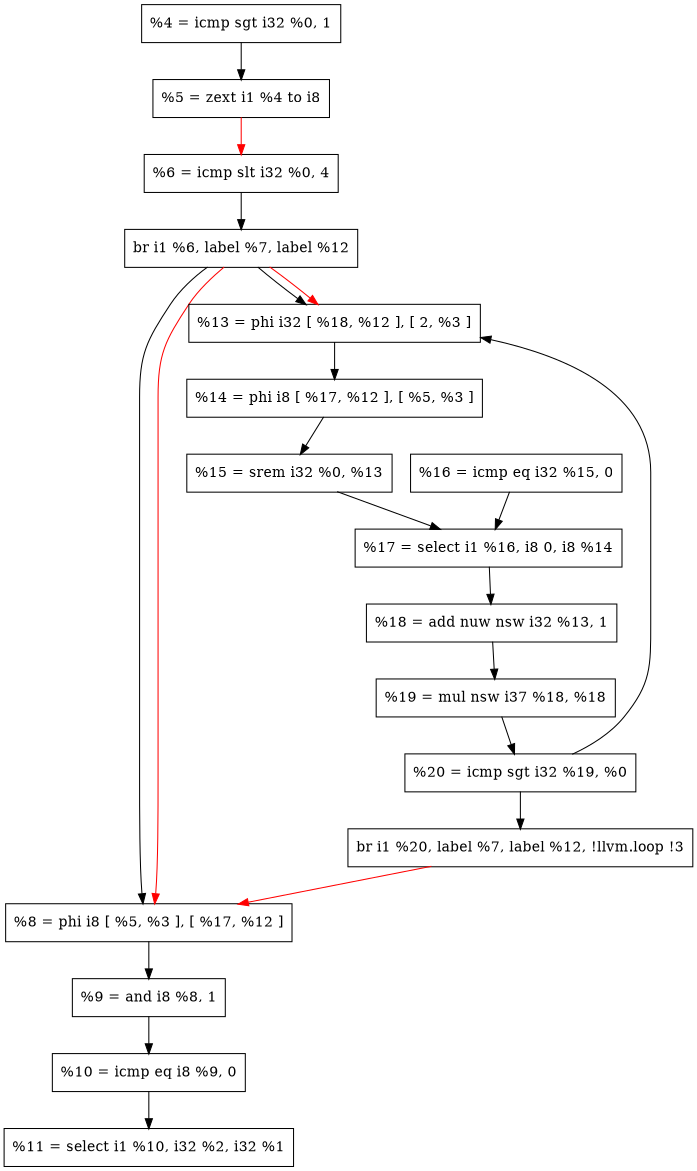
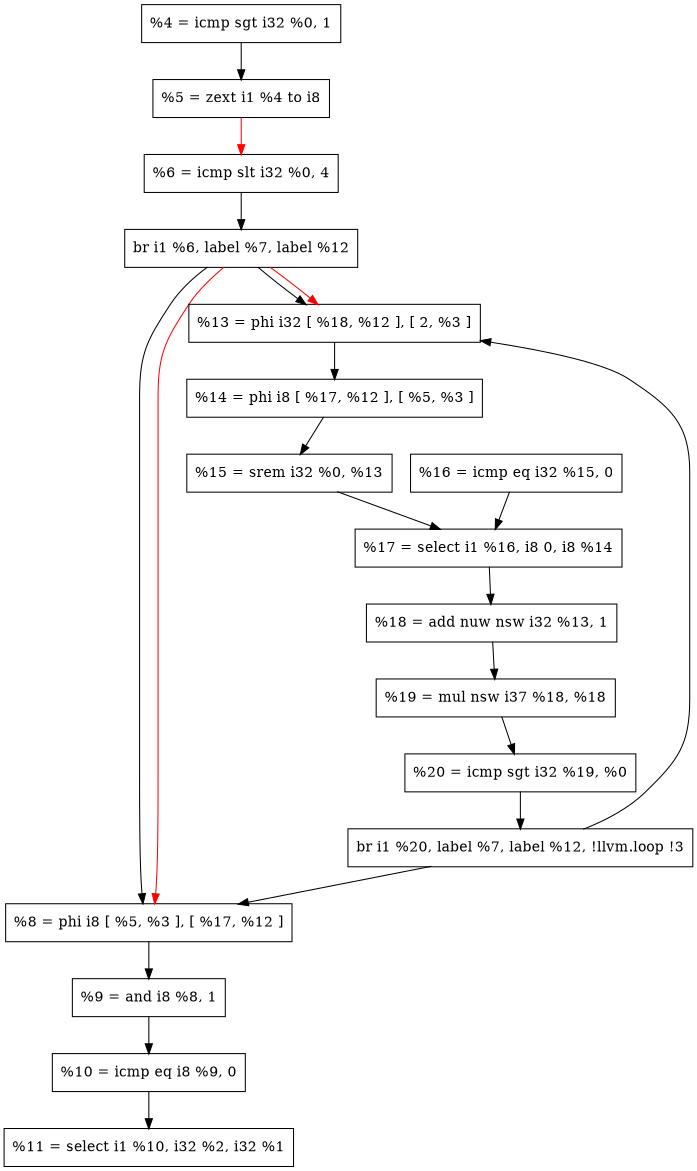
(651, 518) -> (690, 545)
(340, 884) -> (340, 884)
